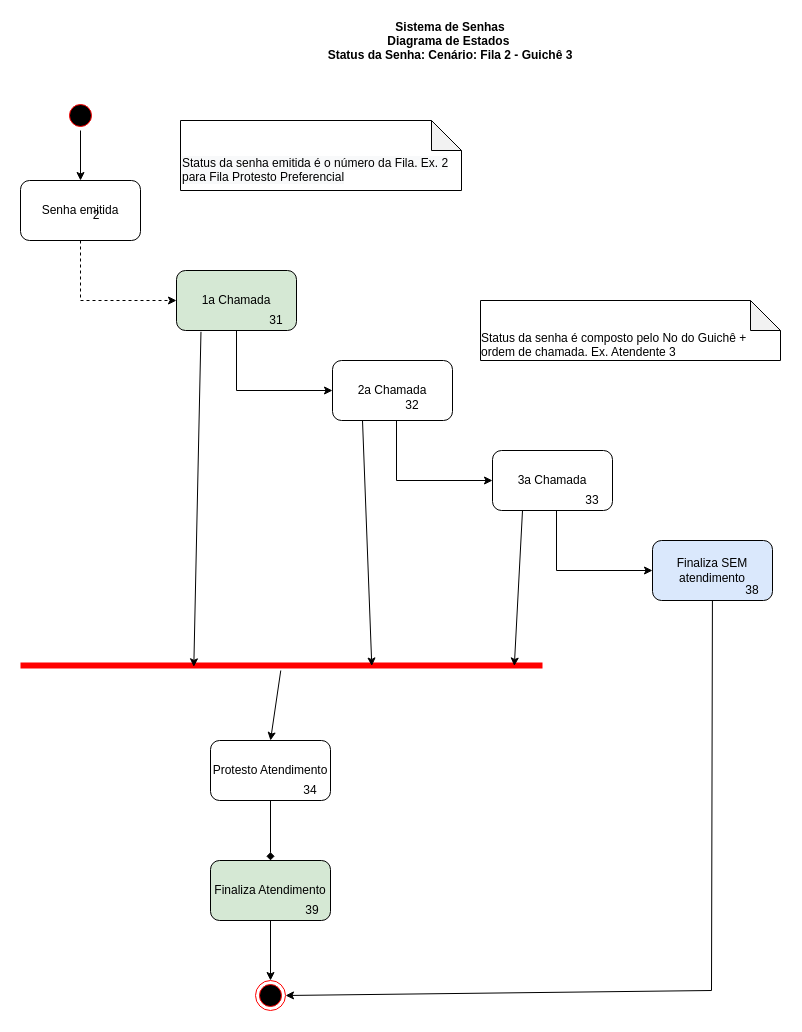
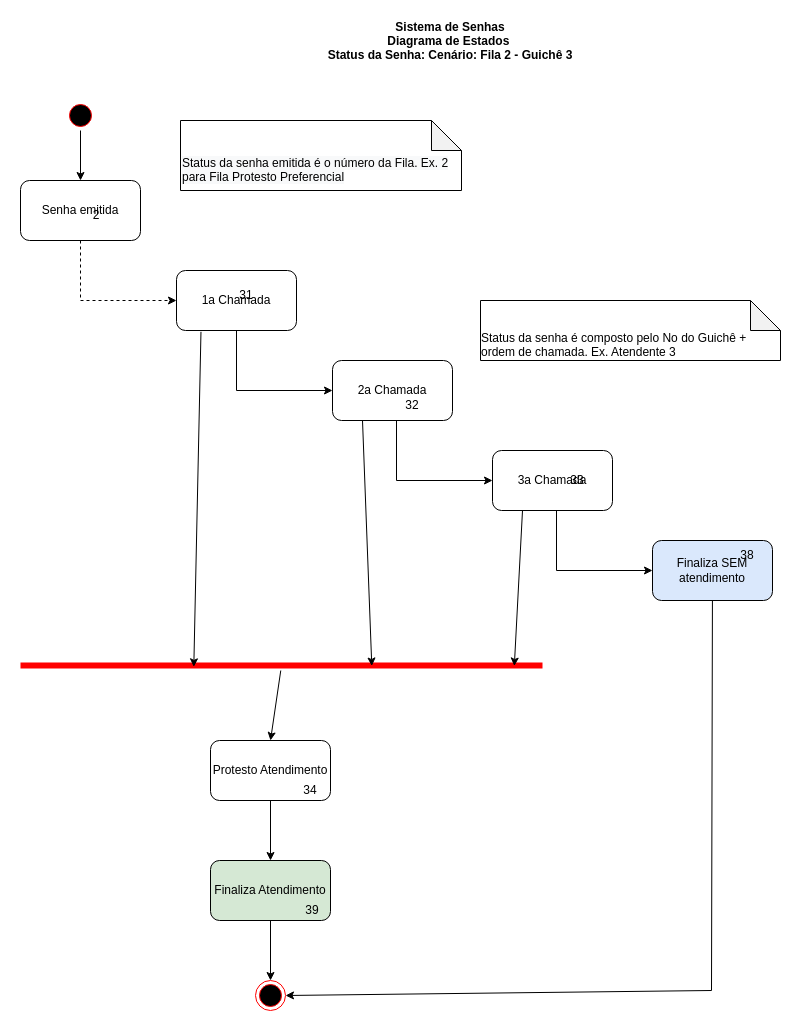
(237, 301) -> (237, 301)
(277, 321) -> (247, 296)
(593, 501) -> (578, 481)
(753, 591) -> (748, 556)
(271, 852) -> (271, 852)
